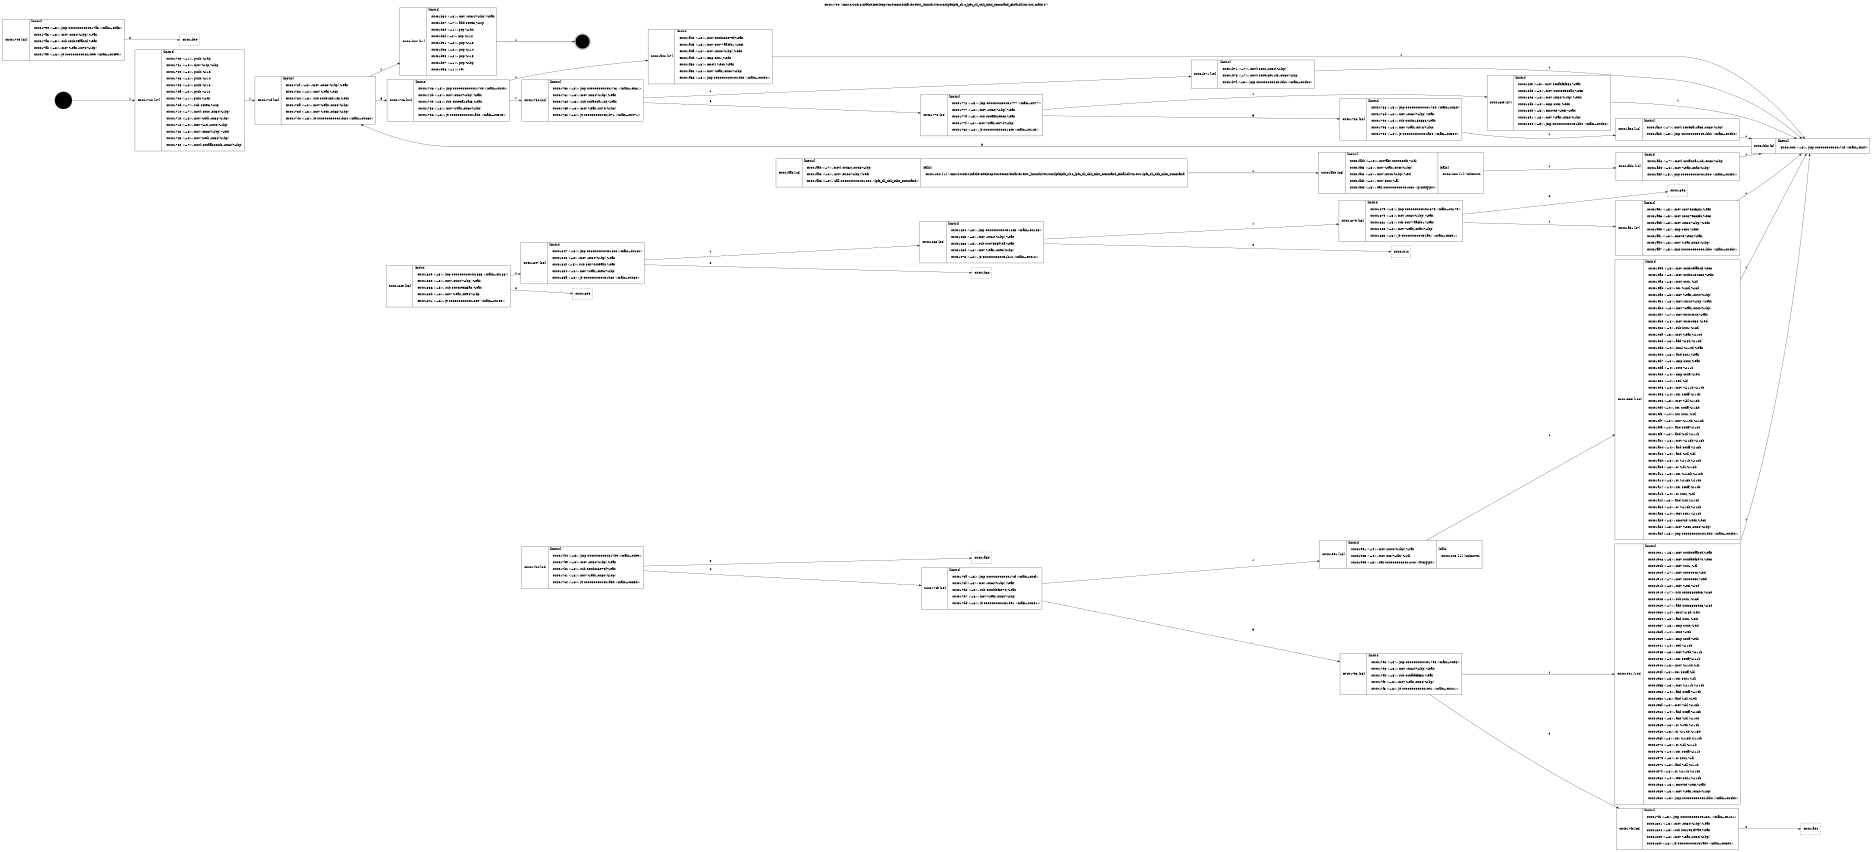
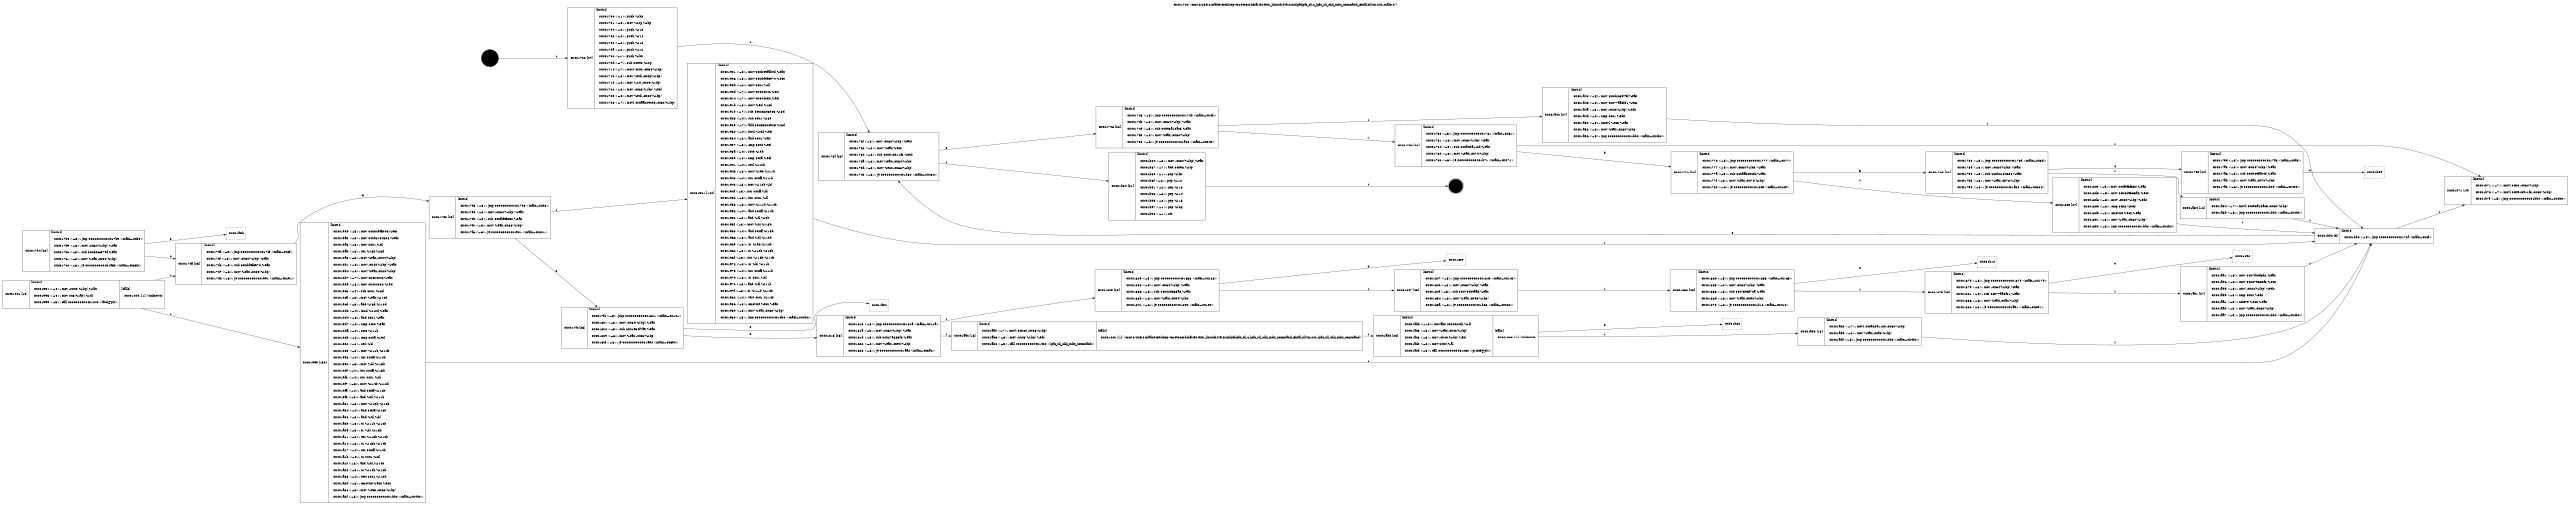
(1565, 72) -> (2429, 217)
(1549, 134) -> (2115, 172)
none -> (2114, 168)
(807, 269) -> (1629, 328)
none -> (879, 336)
(1180, 572) -> (164, 278)
